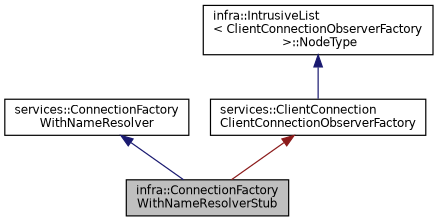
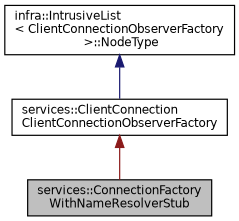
(97, 117) -> none
(207, 198) -> (120, 198)
